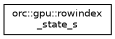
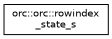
(58, 20) -> (56, 20)
